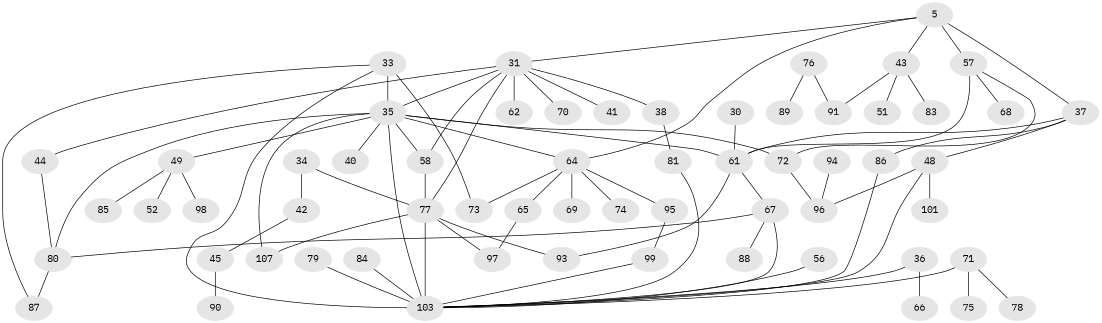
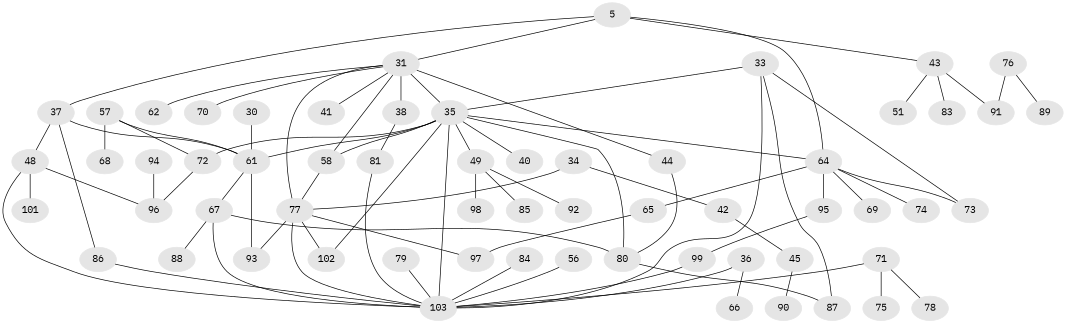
(952, 39) -> none
(152, 211) -> (573, 211)
(264, 259) -> (326, 259)
